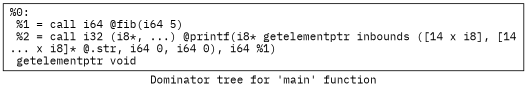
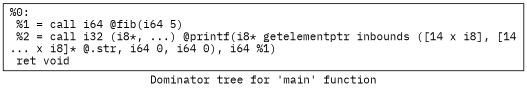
(73, 61) -> (40, 61)
